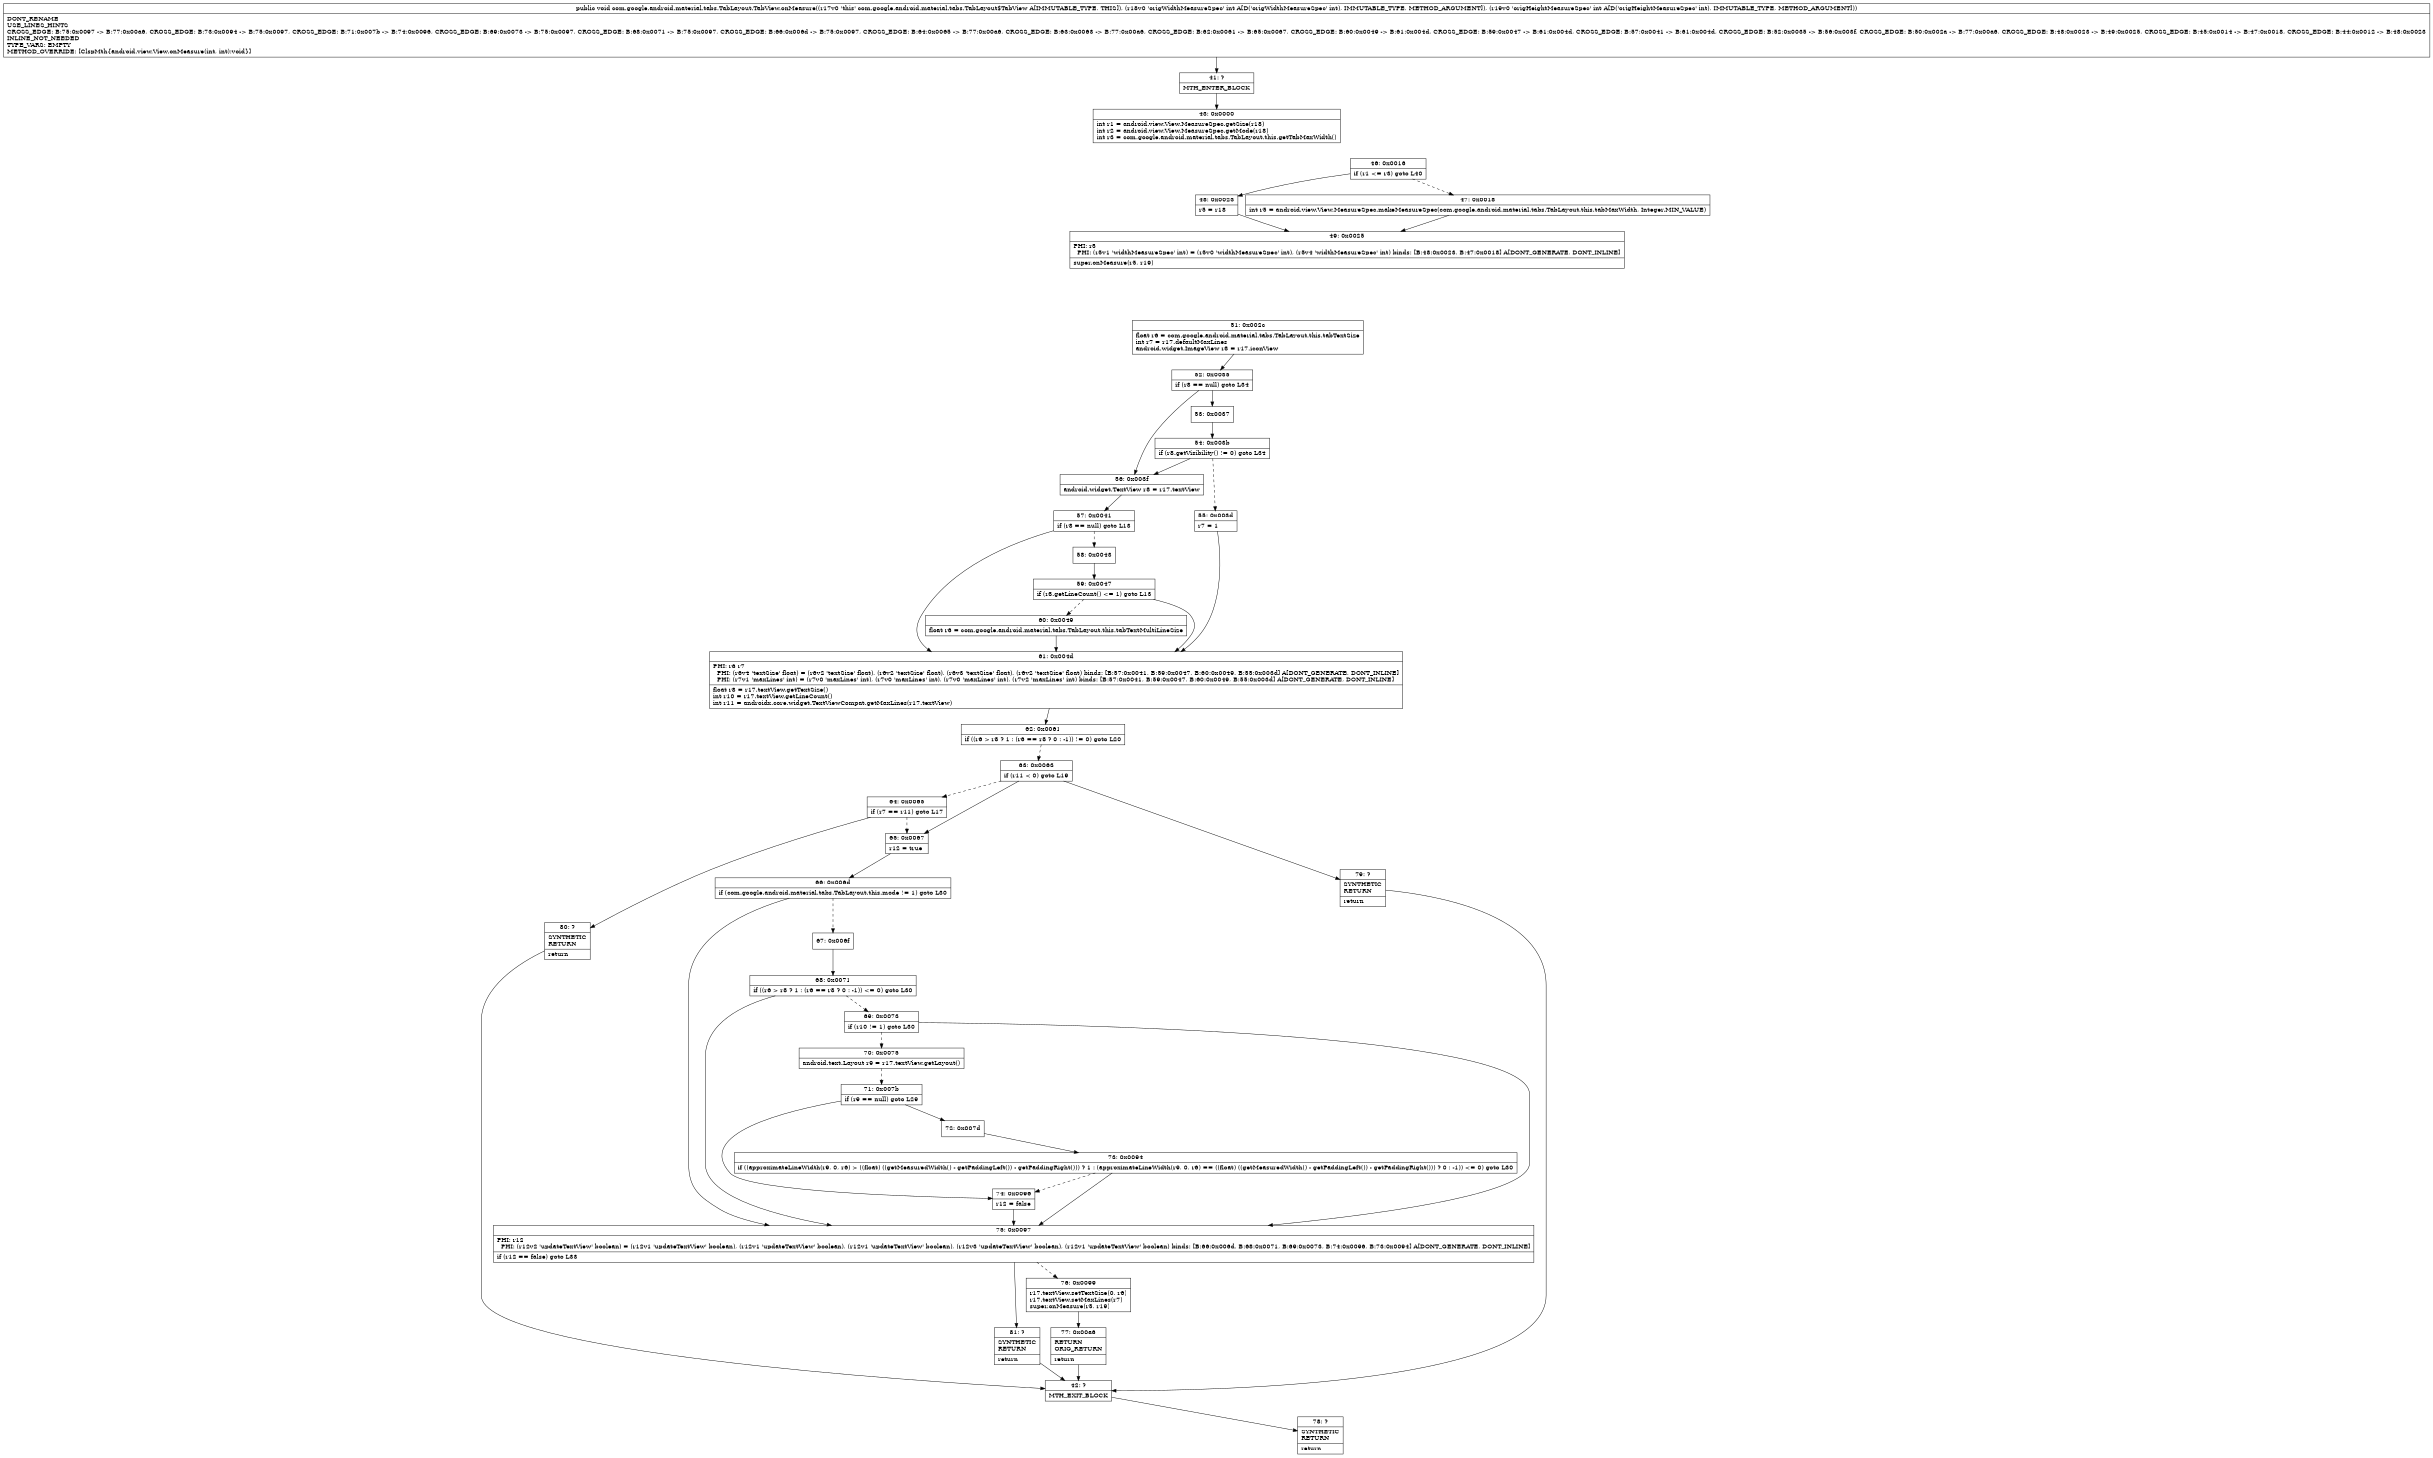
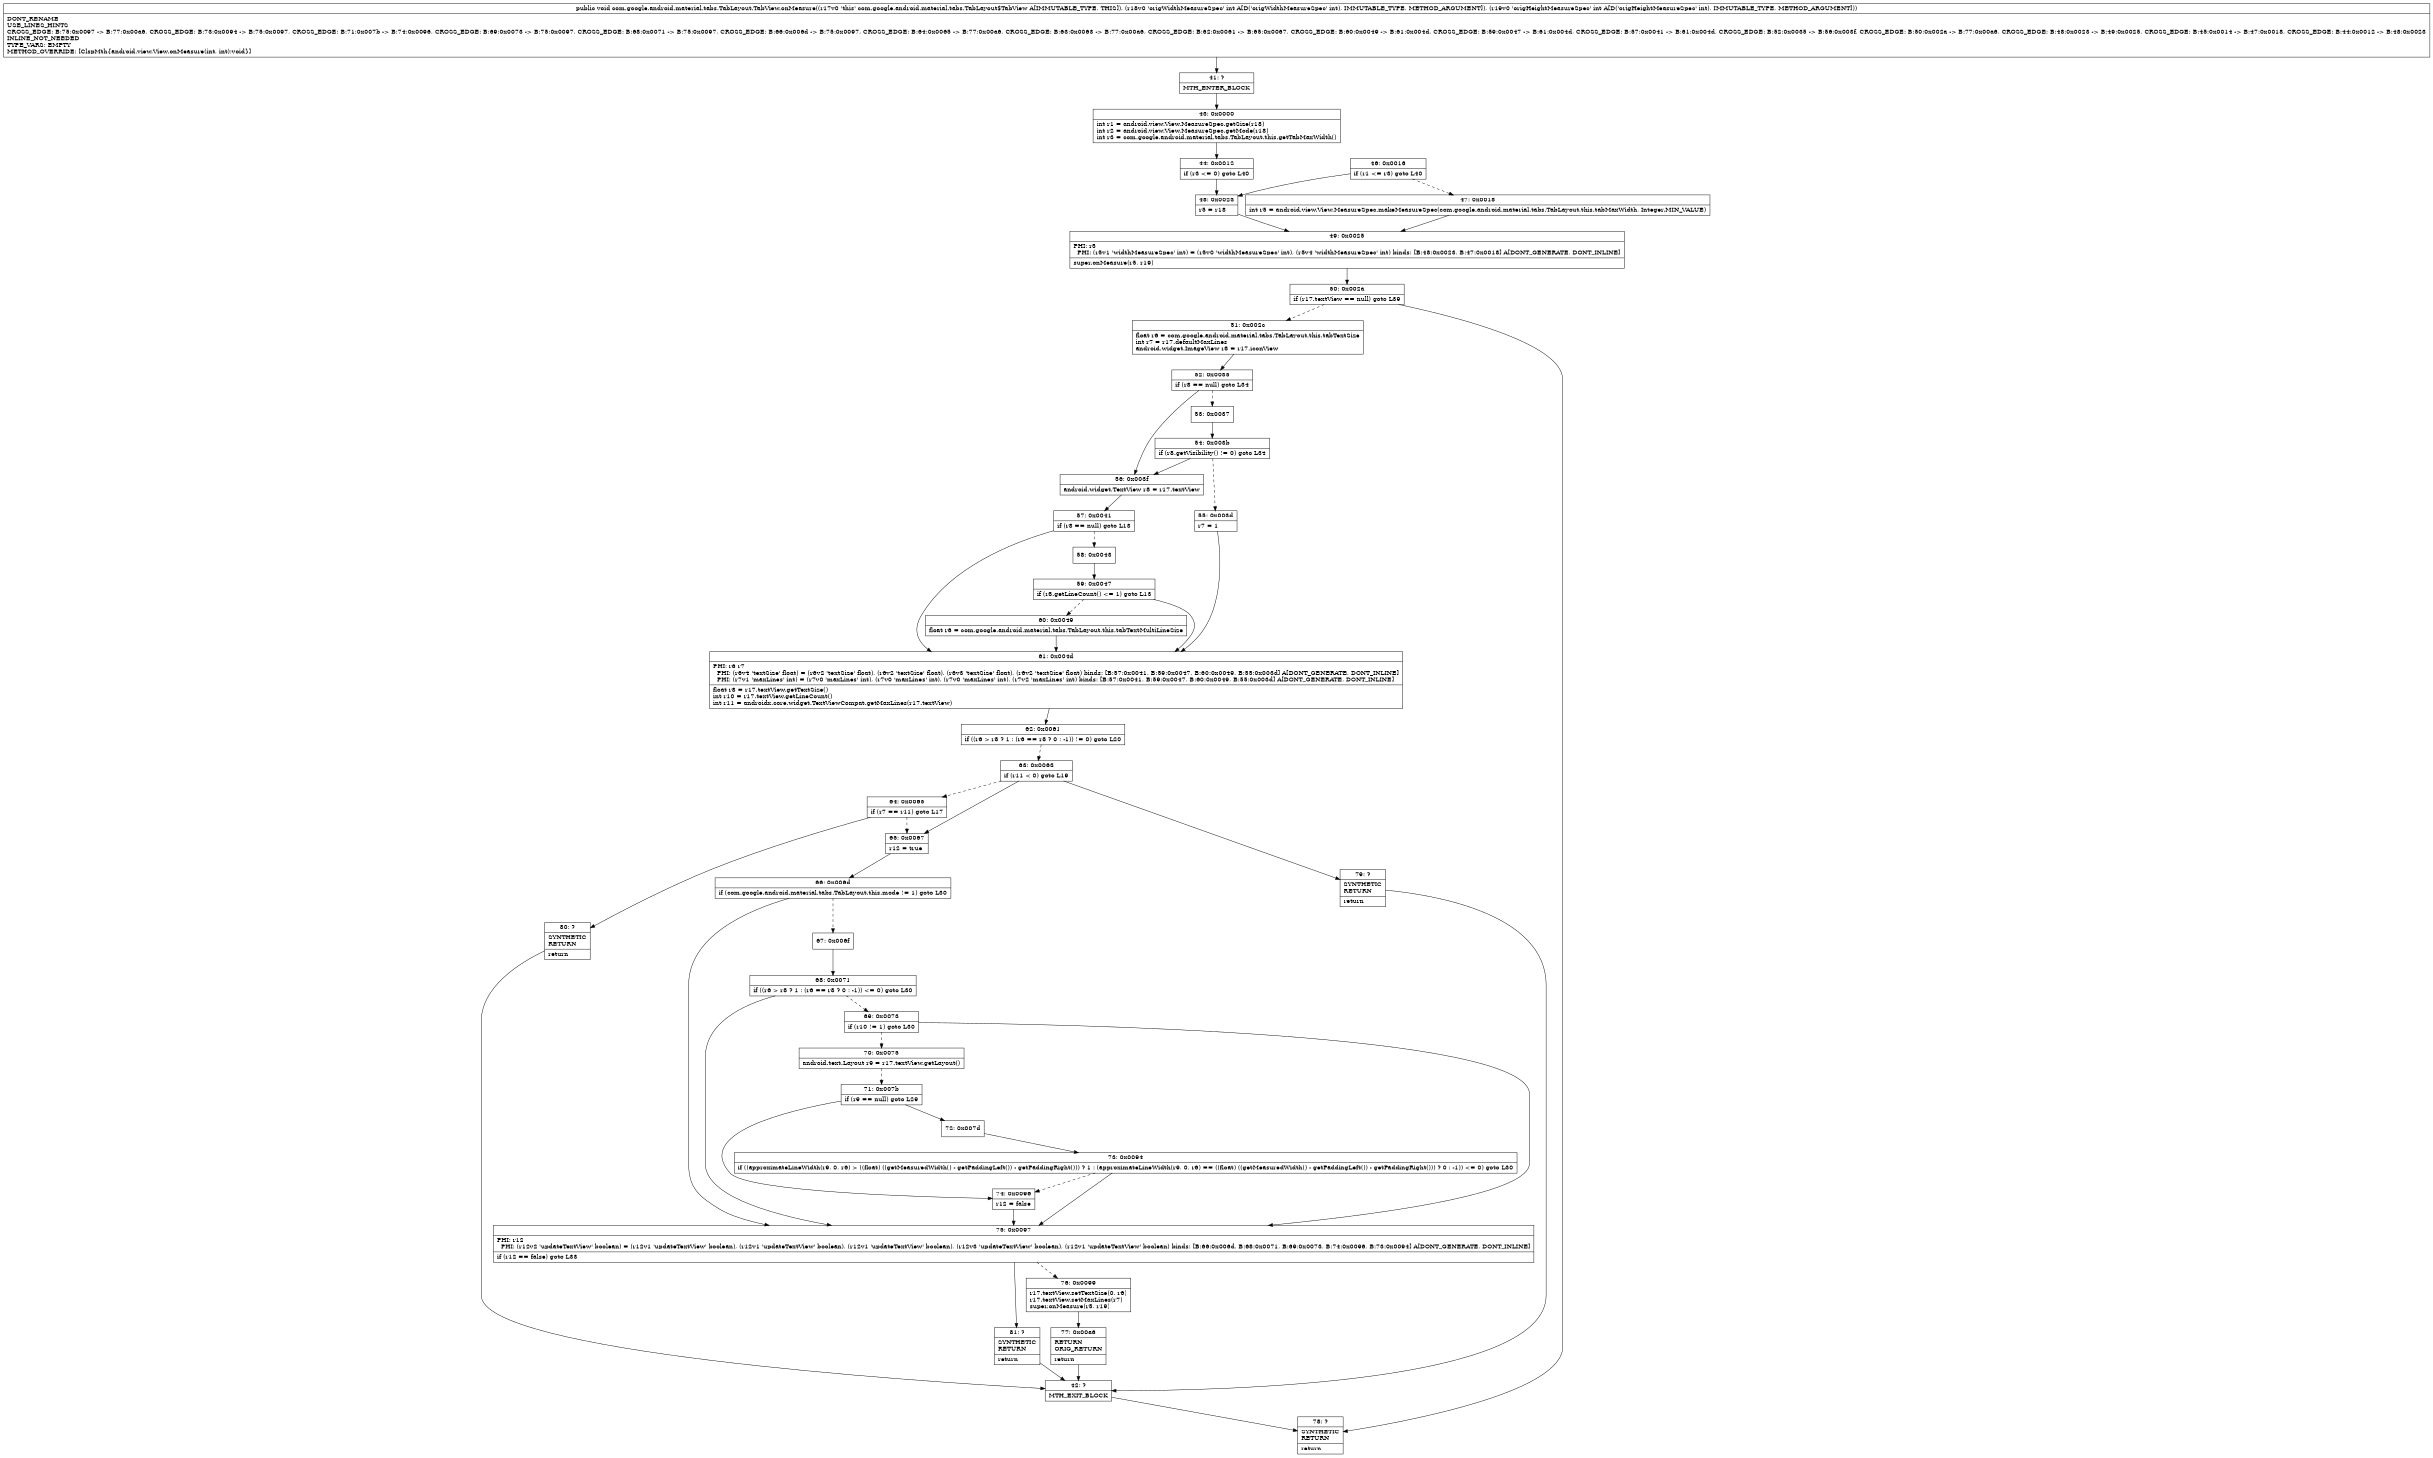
none -> (1217, 169)
none -> (1347, 294)
(1212, 396) -> (1212, 396)
